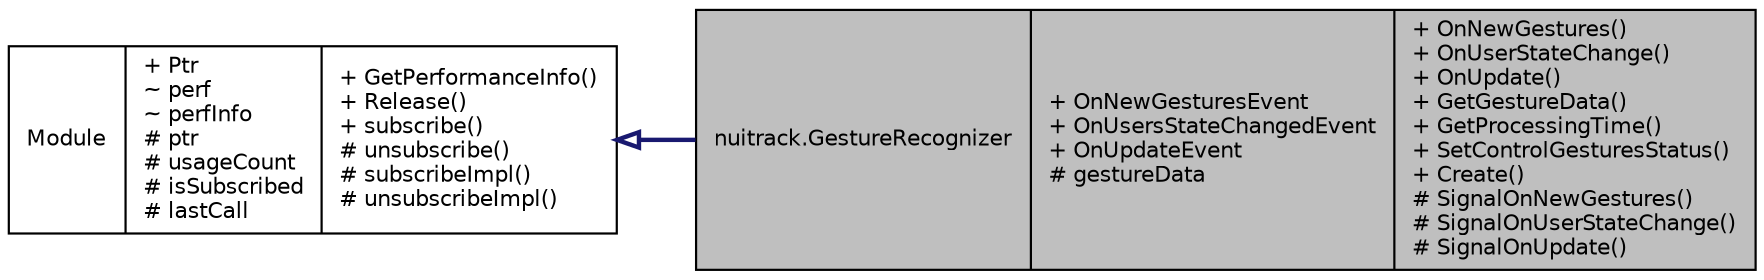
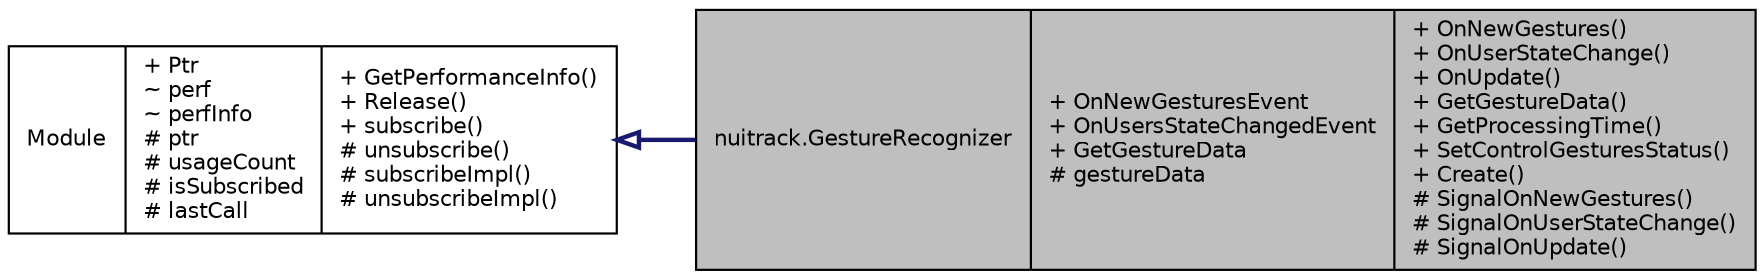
(1145, 151) -> (1149, 151)
